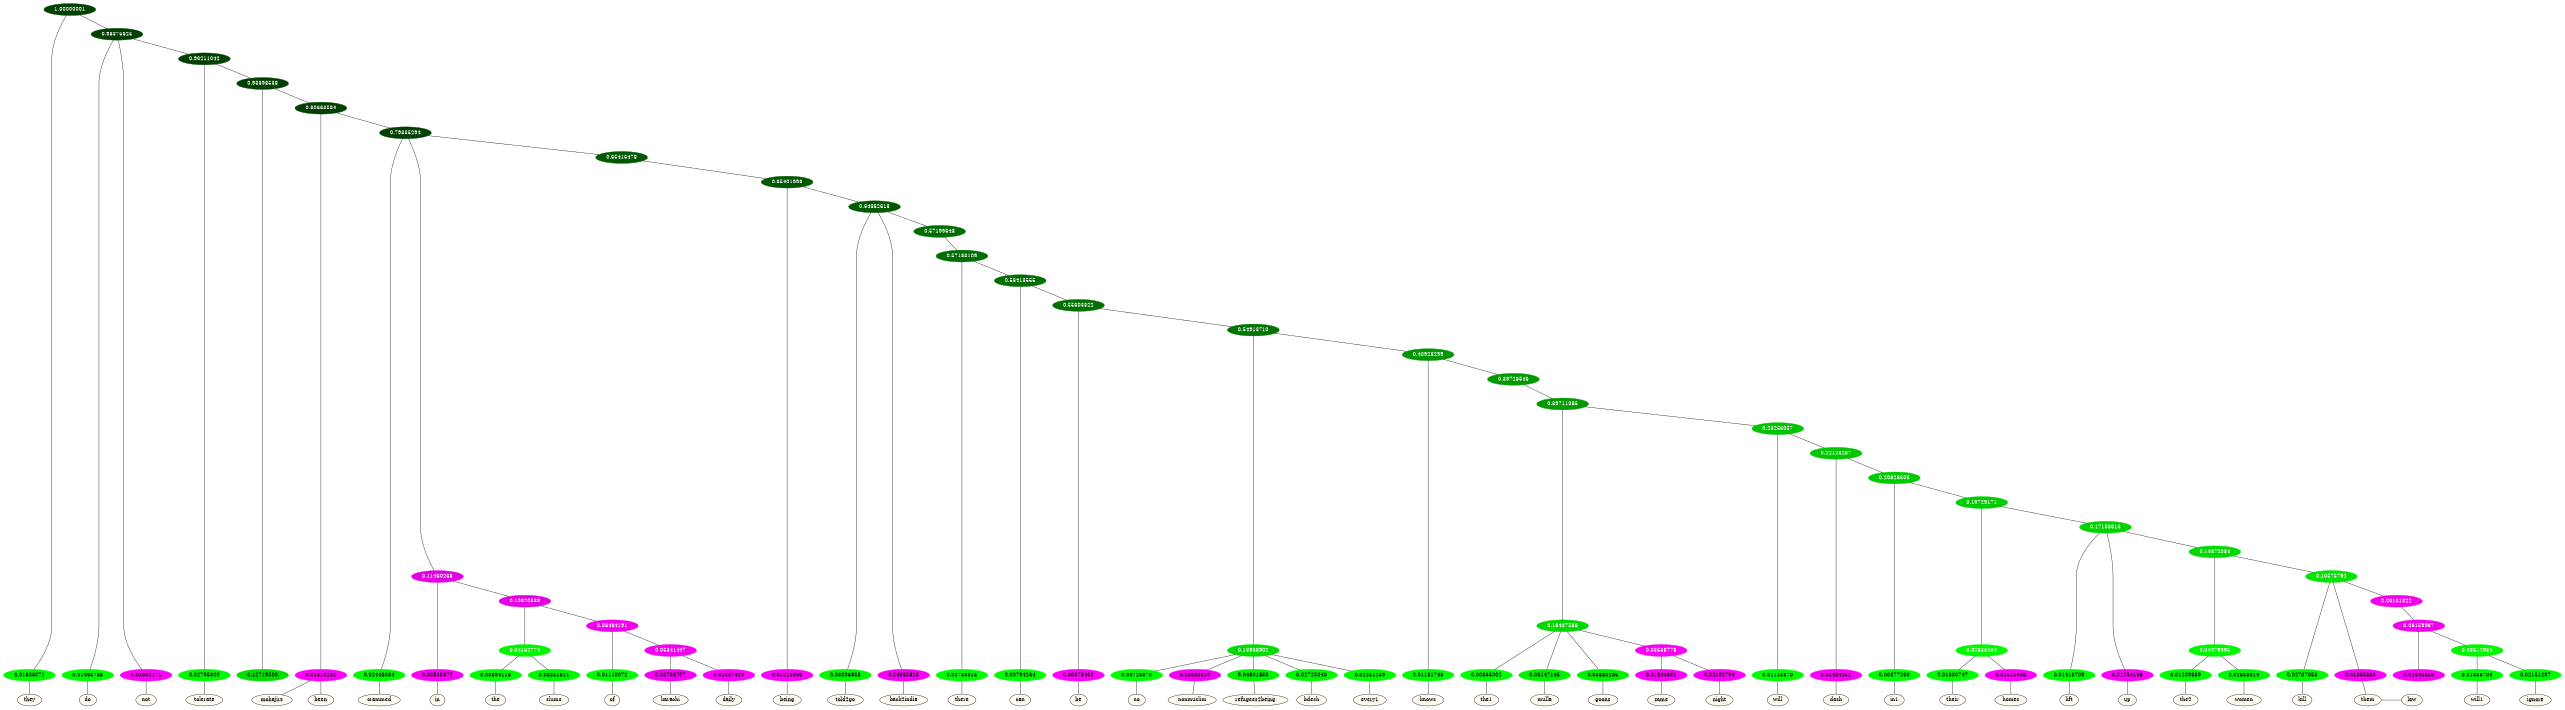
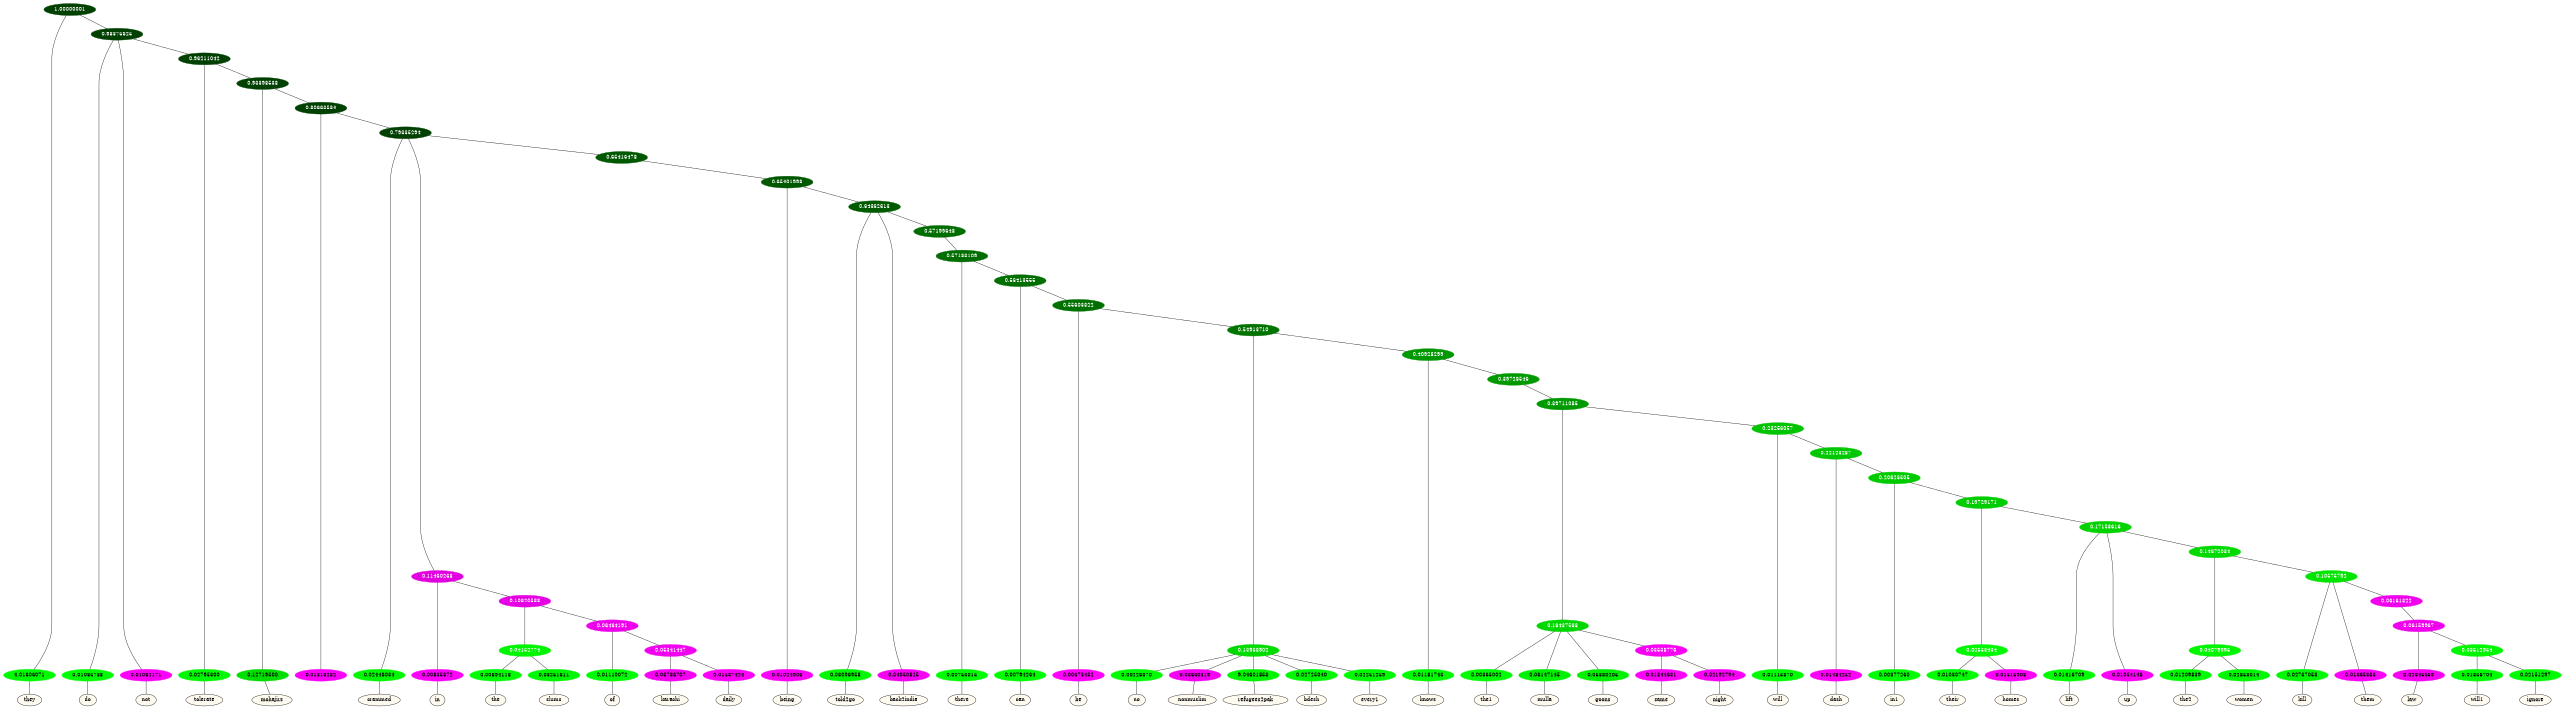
(787, 675) -> (787, 675)
(1137, 675) -> (1137, 675)
(296, 688) -> (267, 688)
(321, 700) -> none
(1255, 700) -> (1255, 700)
(2391, 700) -> (2415, 688)
